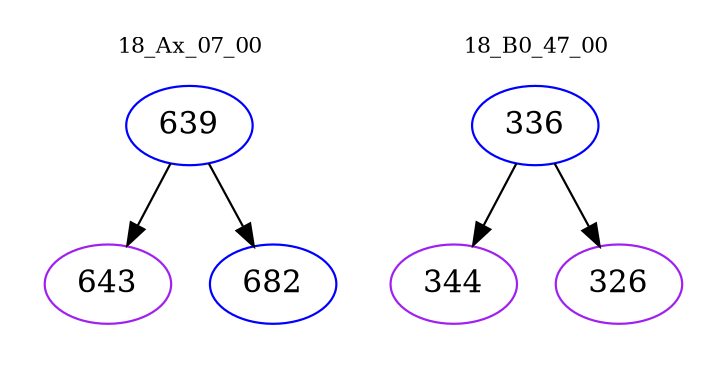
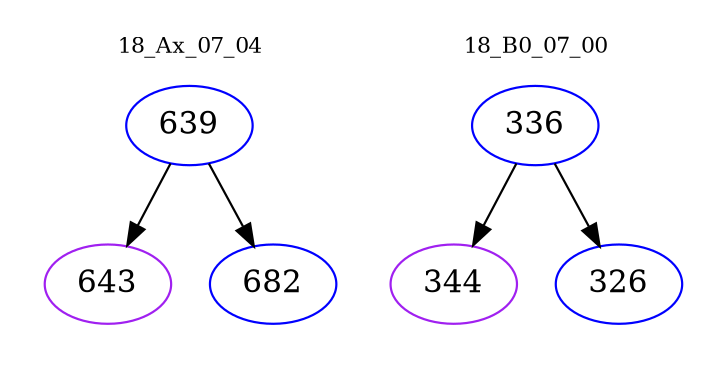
(191, 47) -> (191, 47)
(536, 47) -> (536, 47)
(619, 284) -> (619, 284)
